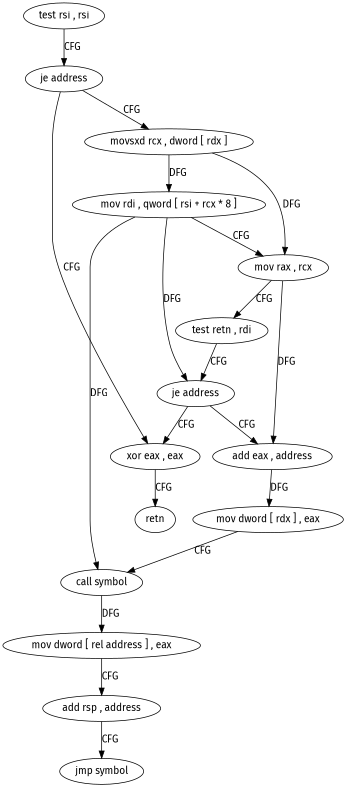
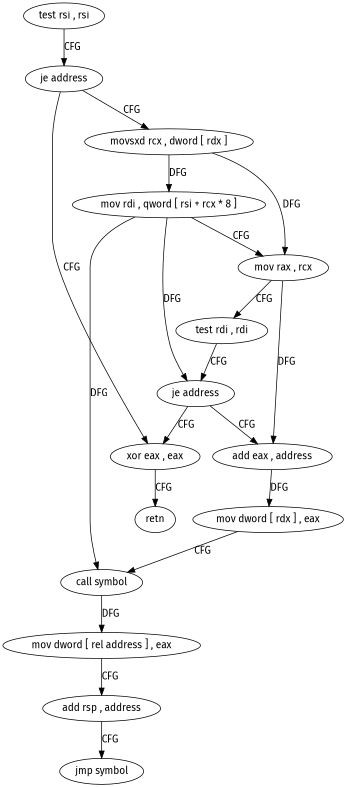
(222, 331) -> (222, 331)
